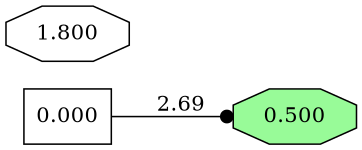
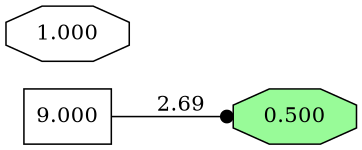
(68, 34) -> (68, 34)
(68, 117) -> (68, 117)
